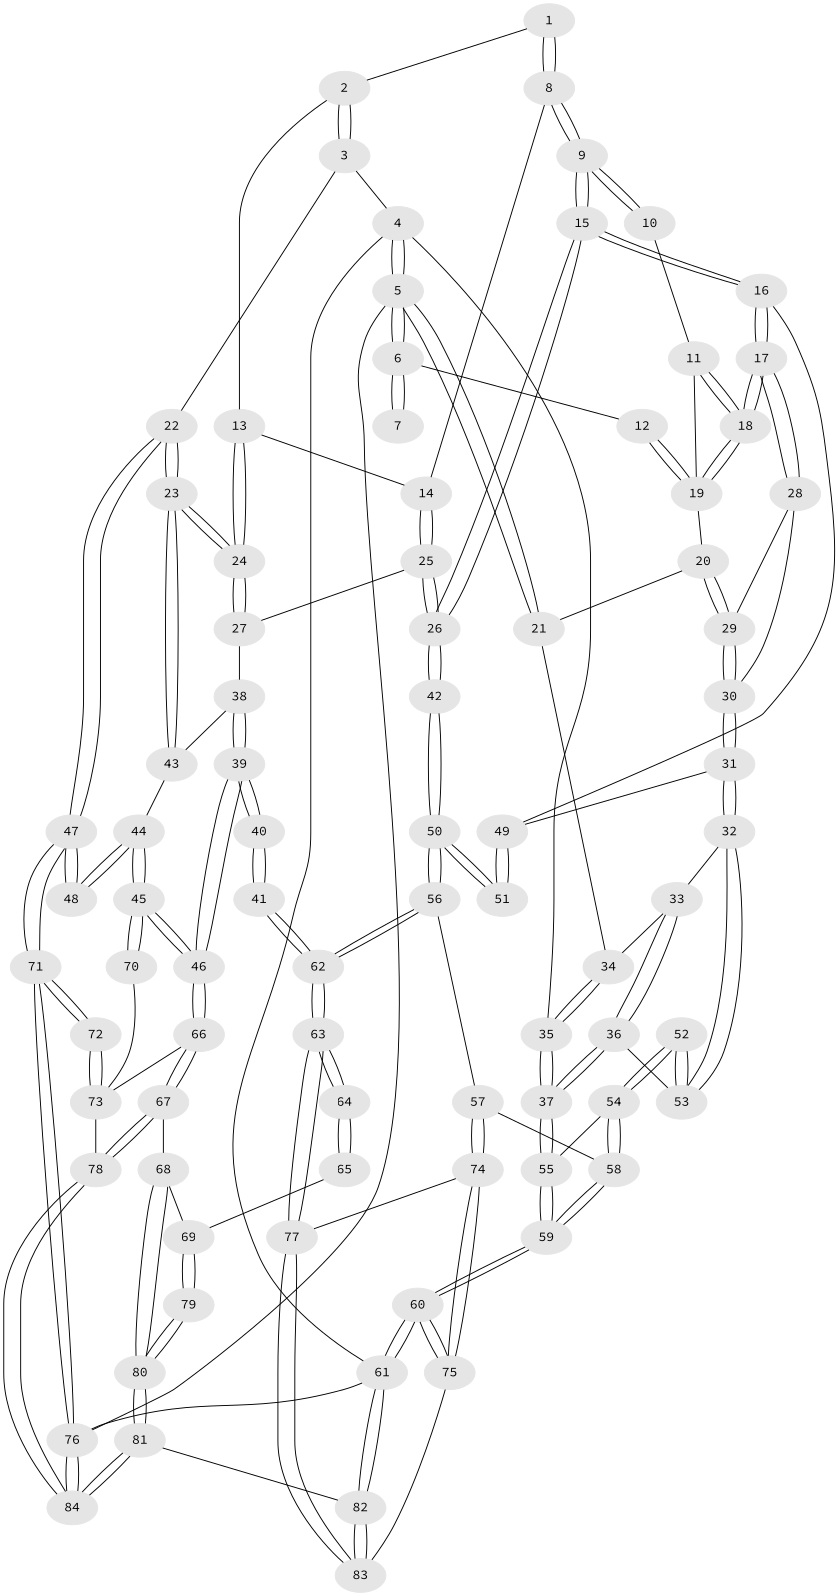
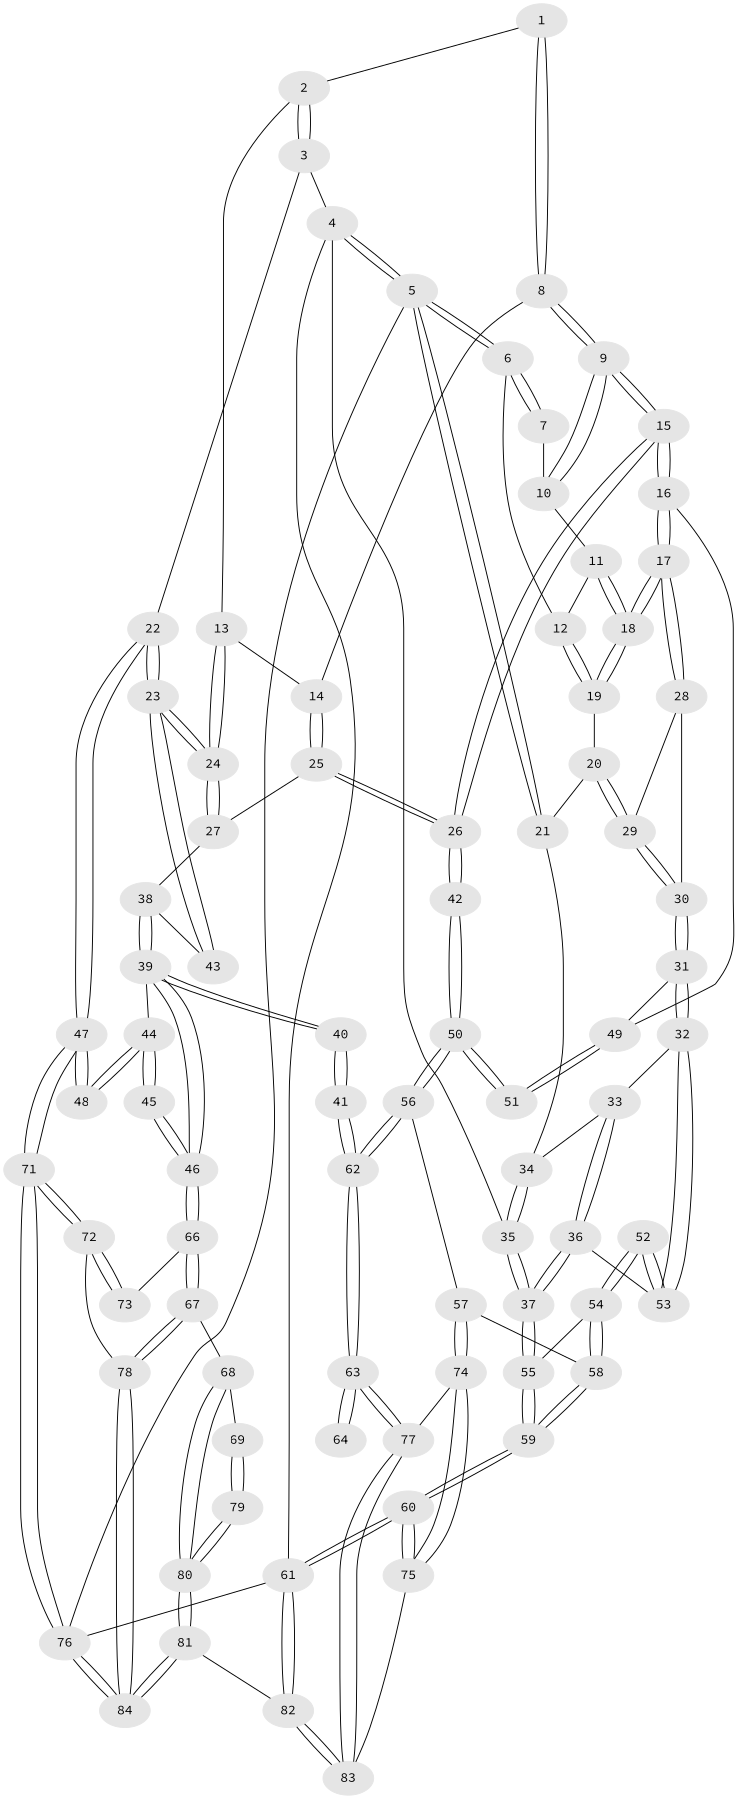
(695, 426) -> (578, 595)
none -> (544, 460)
(155, 798) -> (147, 1001)
(131, 967) -> none
(96, 1136) -> (88, 1309)
(345, 1170) -> none
